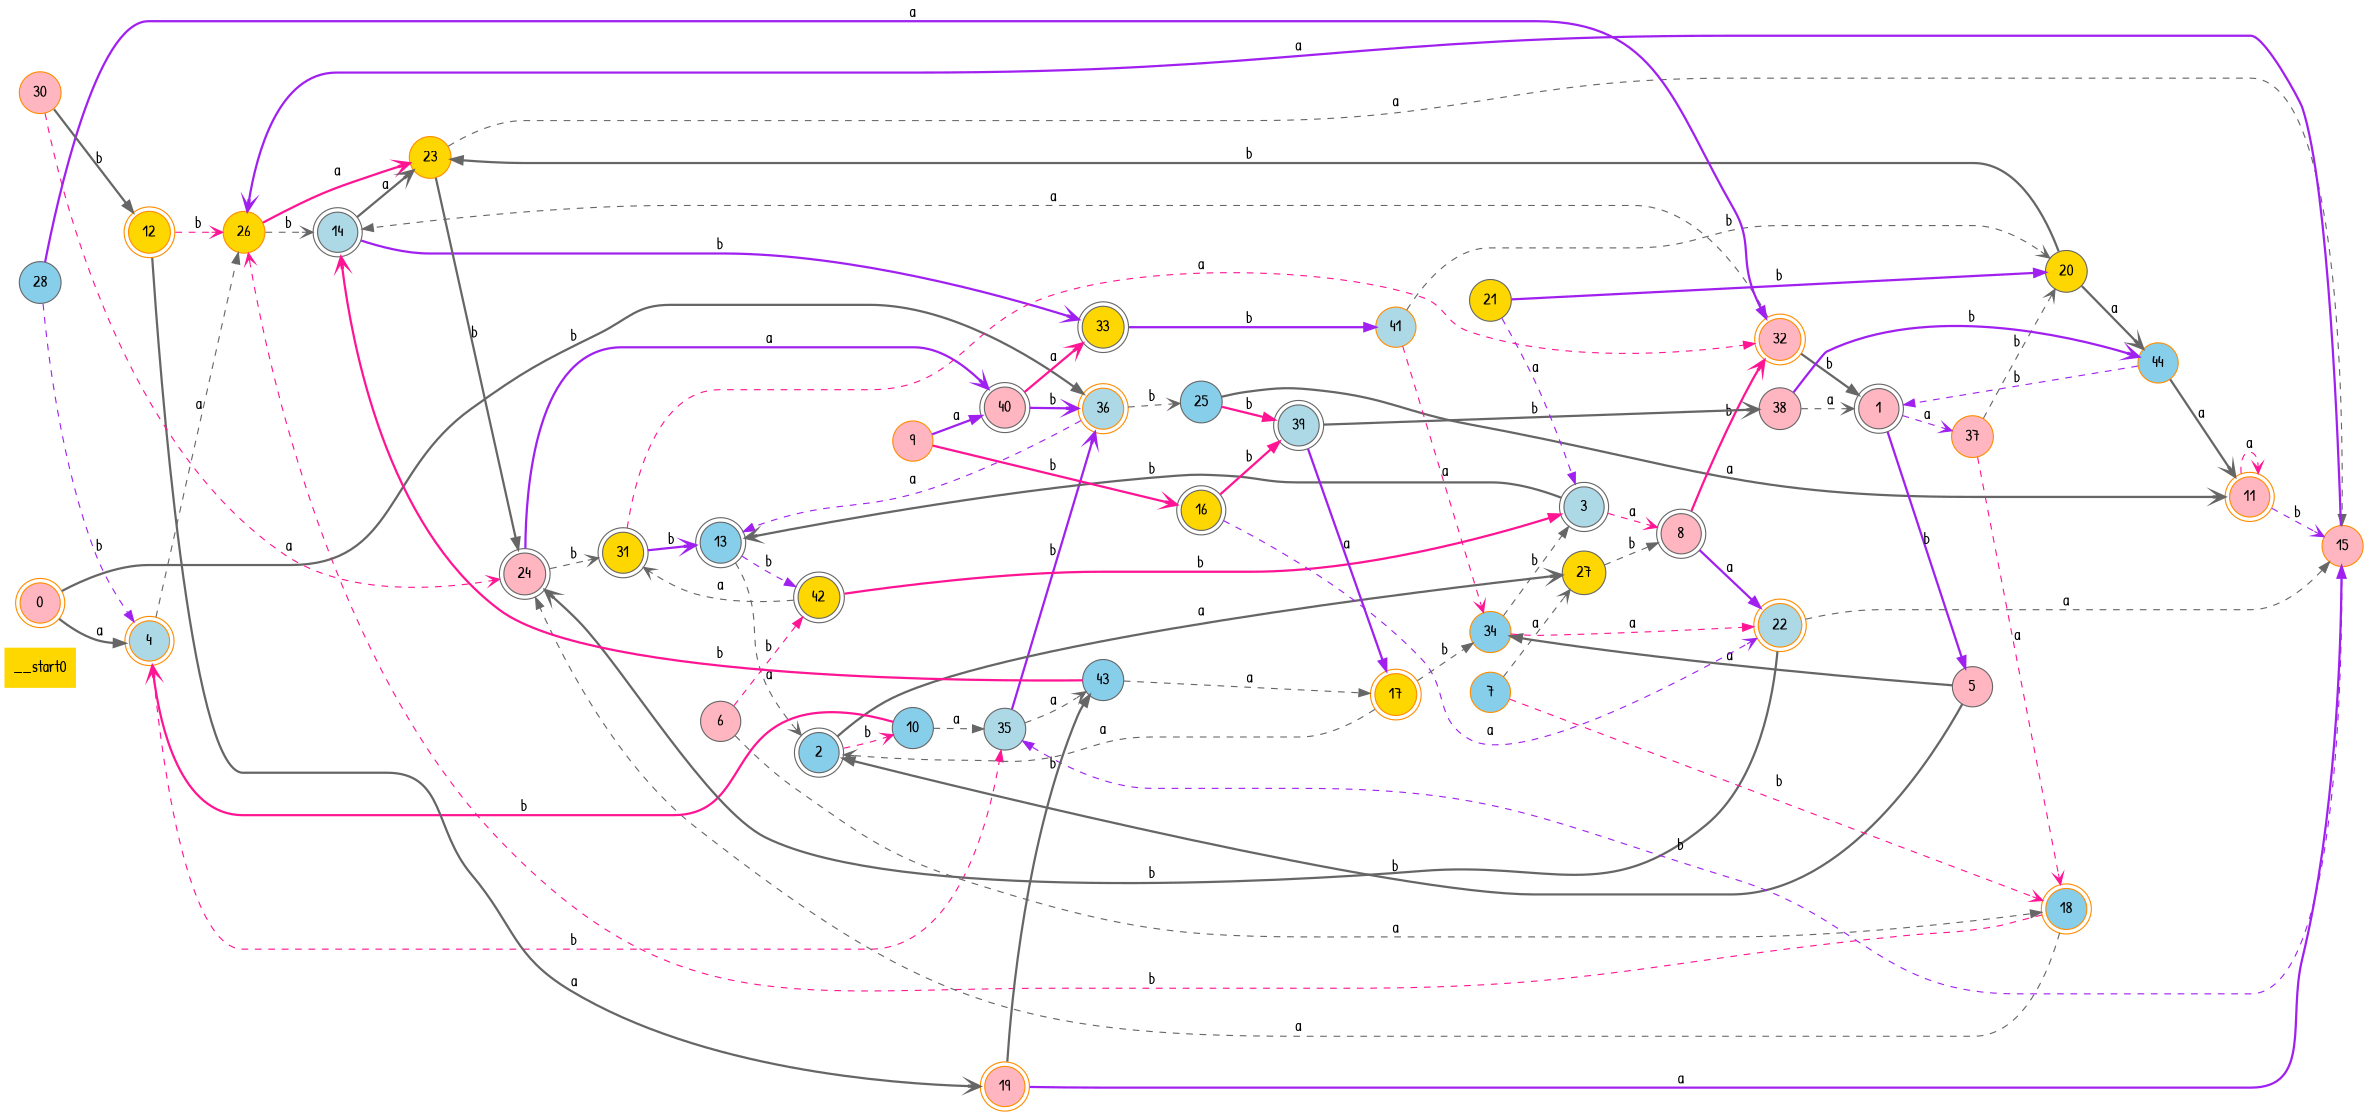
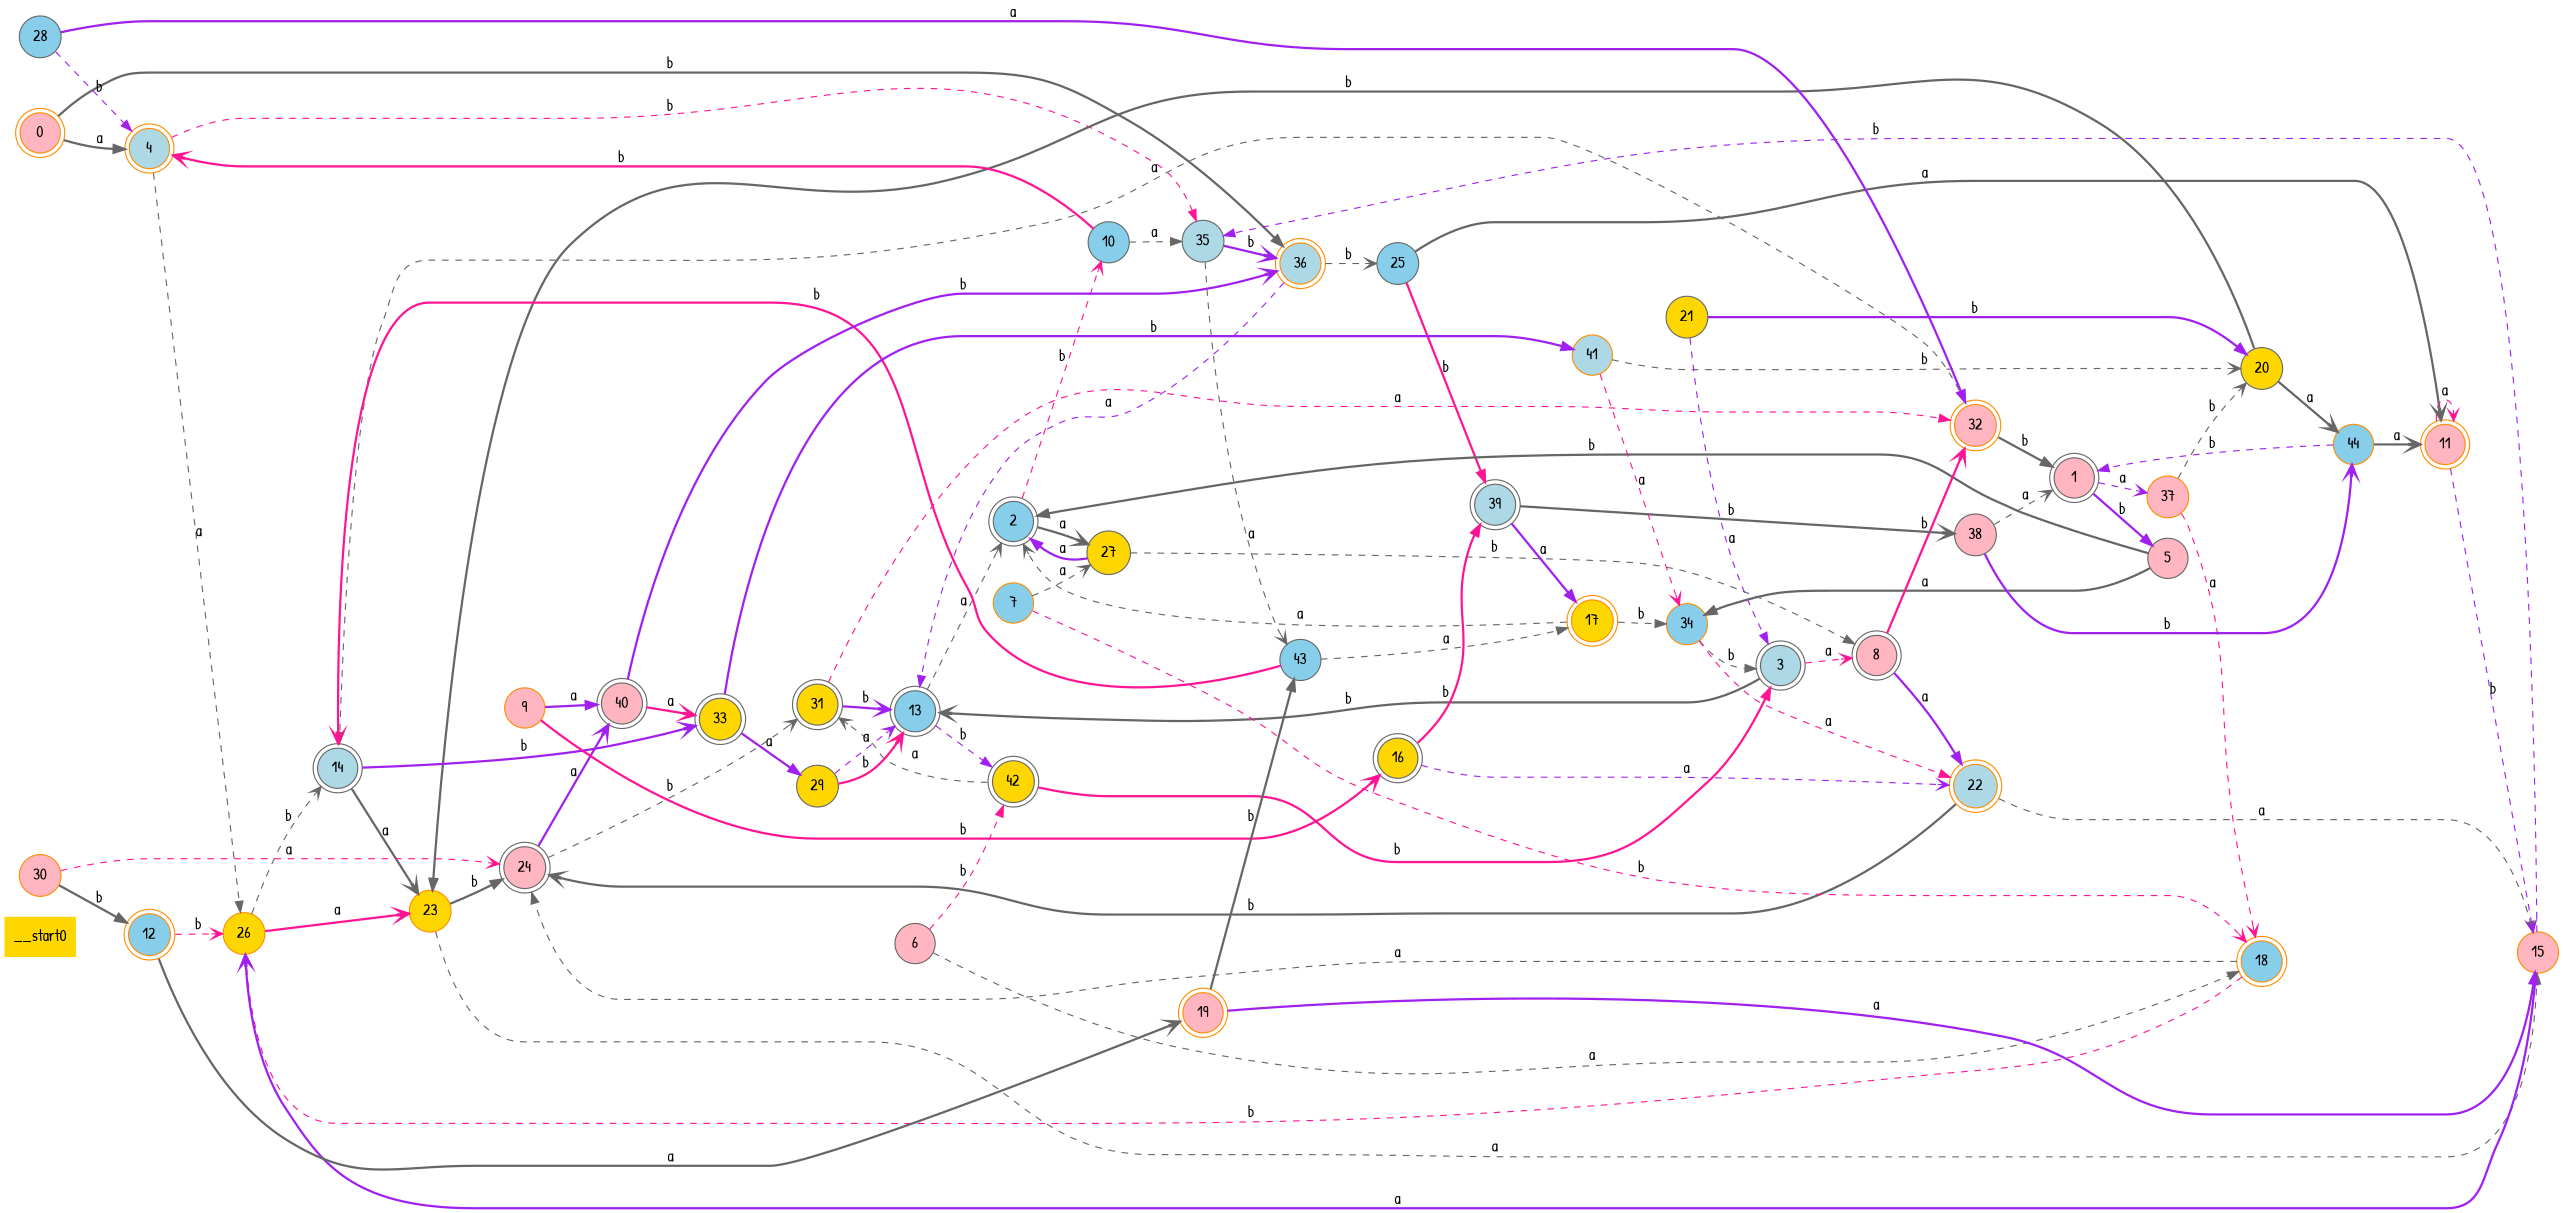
(149, 232) -> (149, 935)
none -> (1062, 558)
none -> (817, 786)
